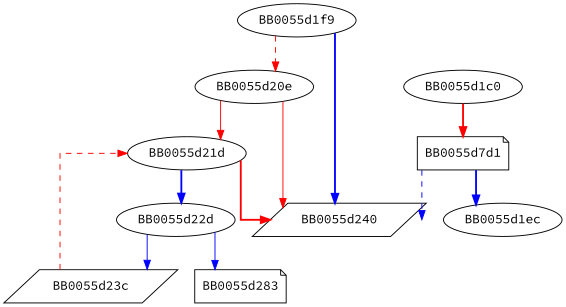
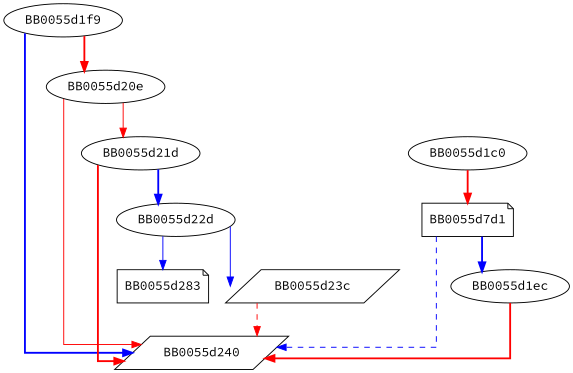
(276, 49) -> (84, 49)
(60, 182) -> (257, 315)
none -> (420, 358)
